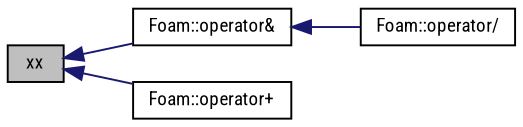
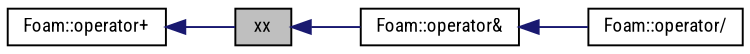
(108, 79) -> (210, 27)
